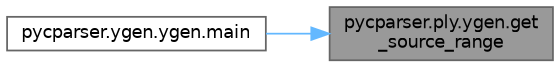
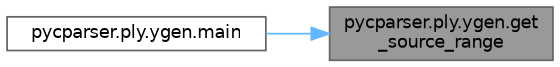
(136, 34) -> (136, 34)
